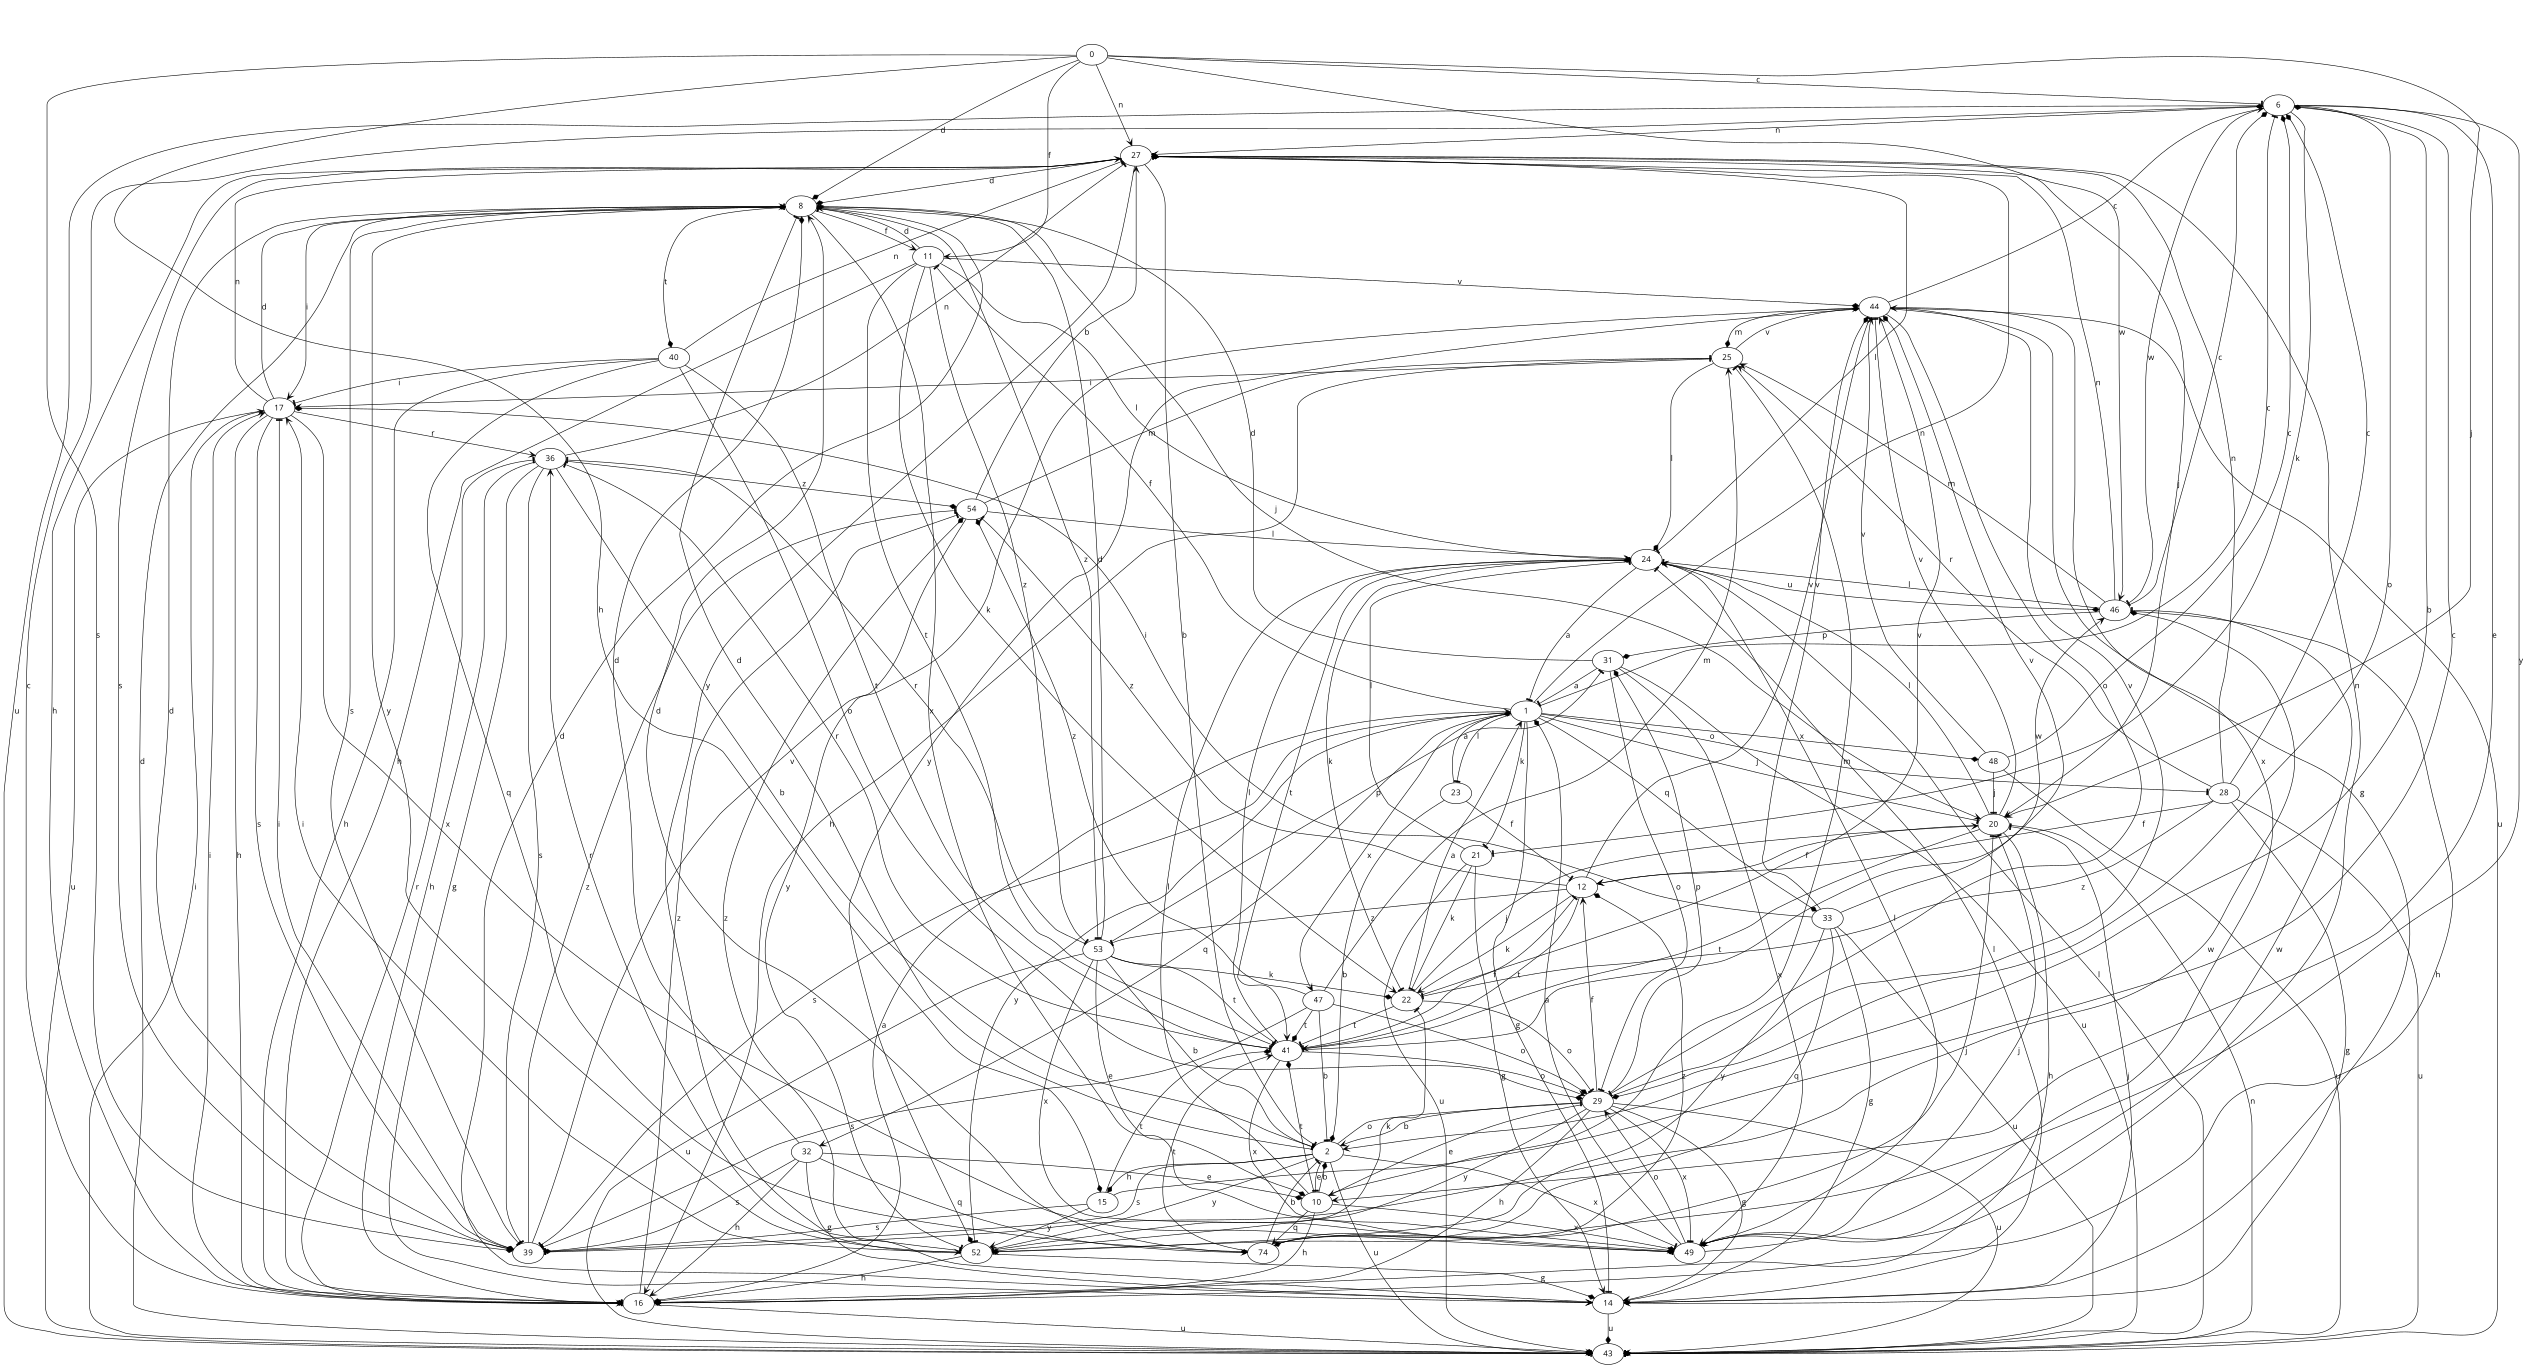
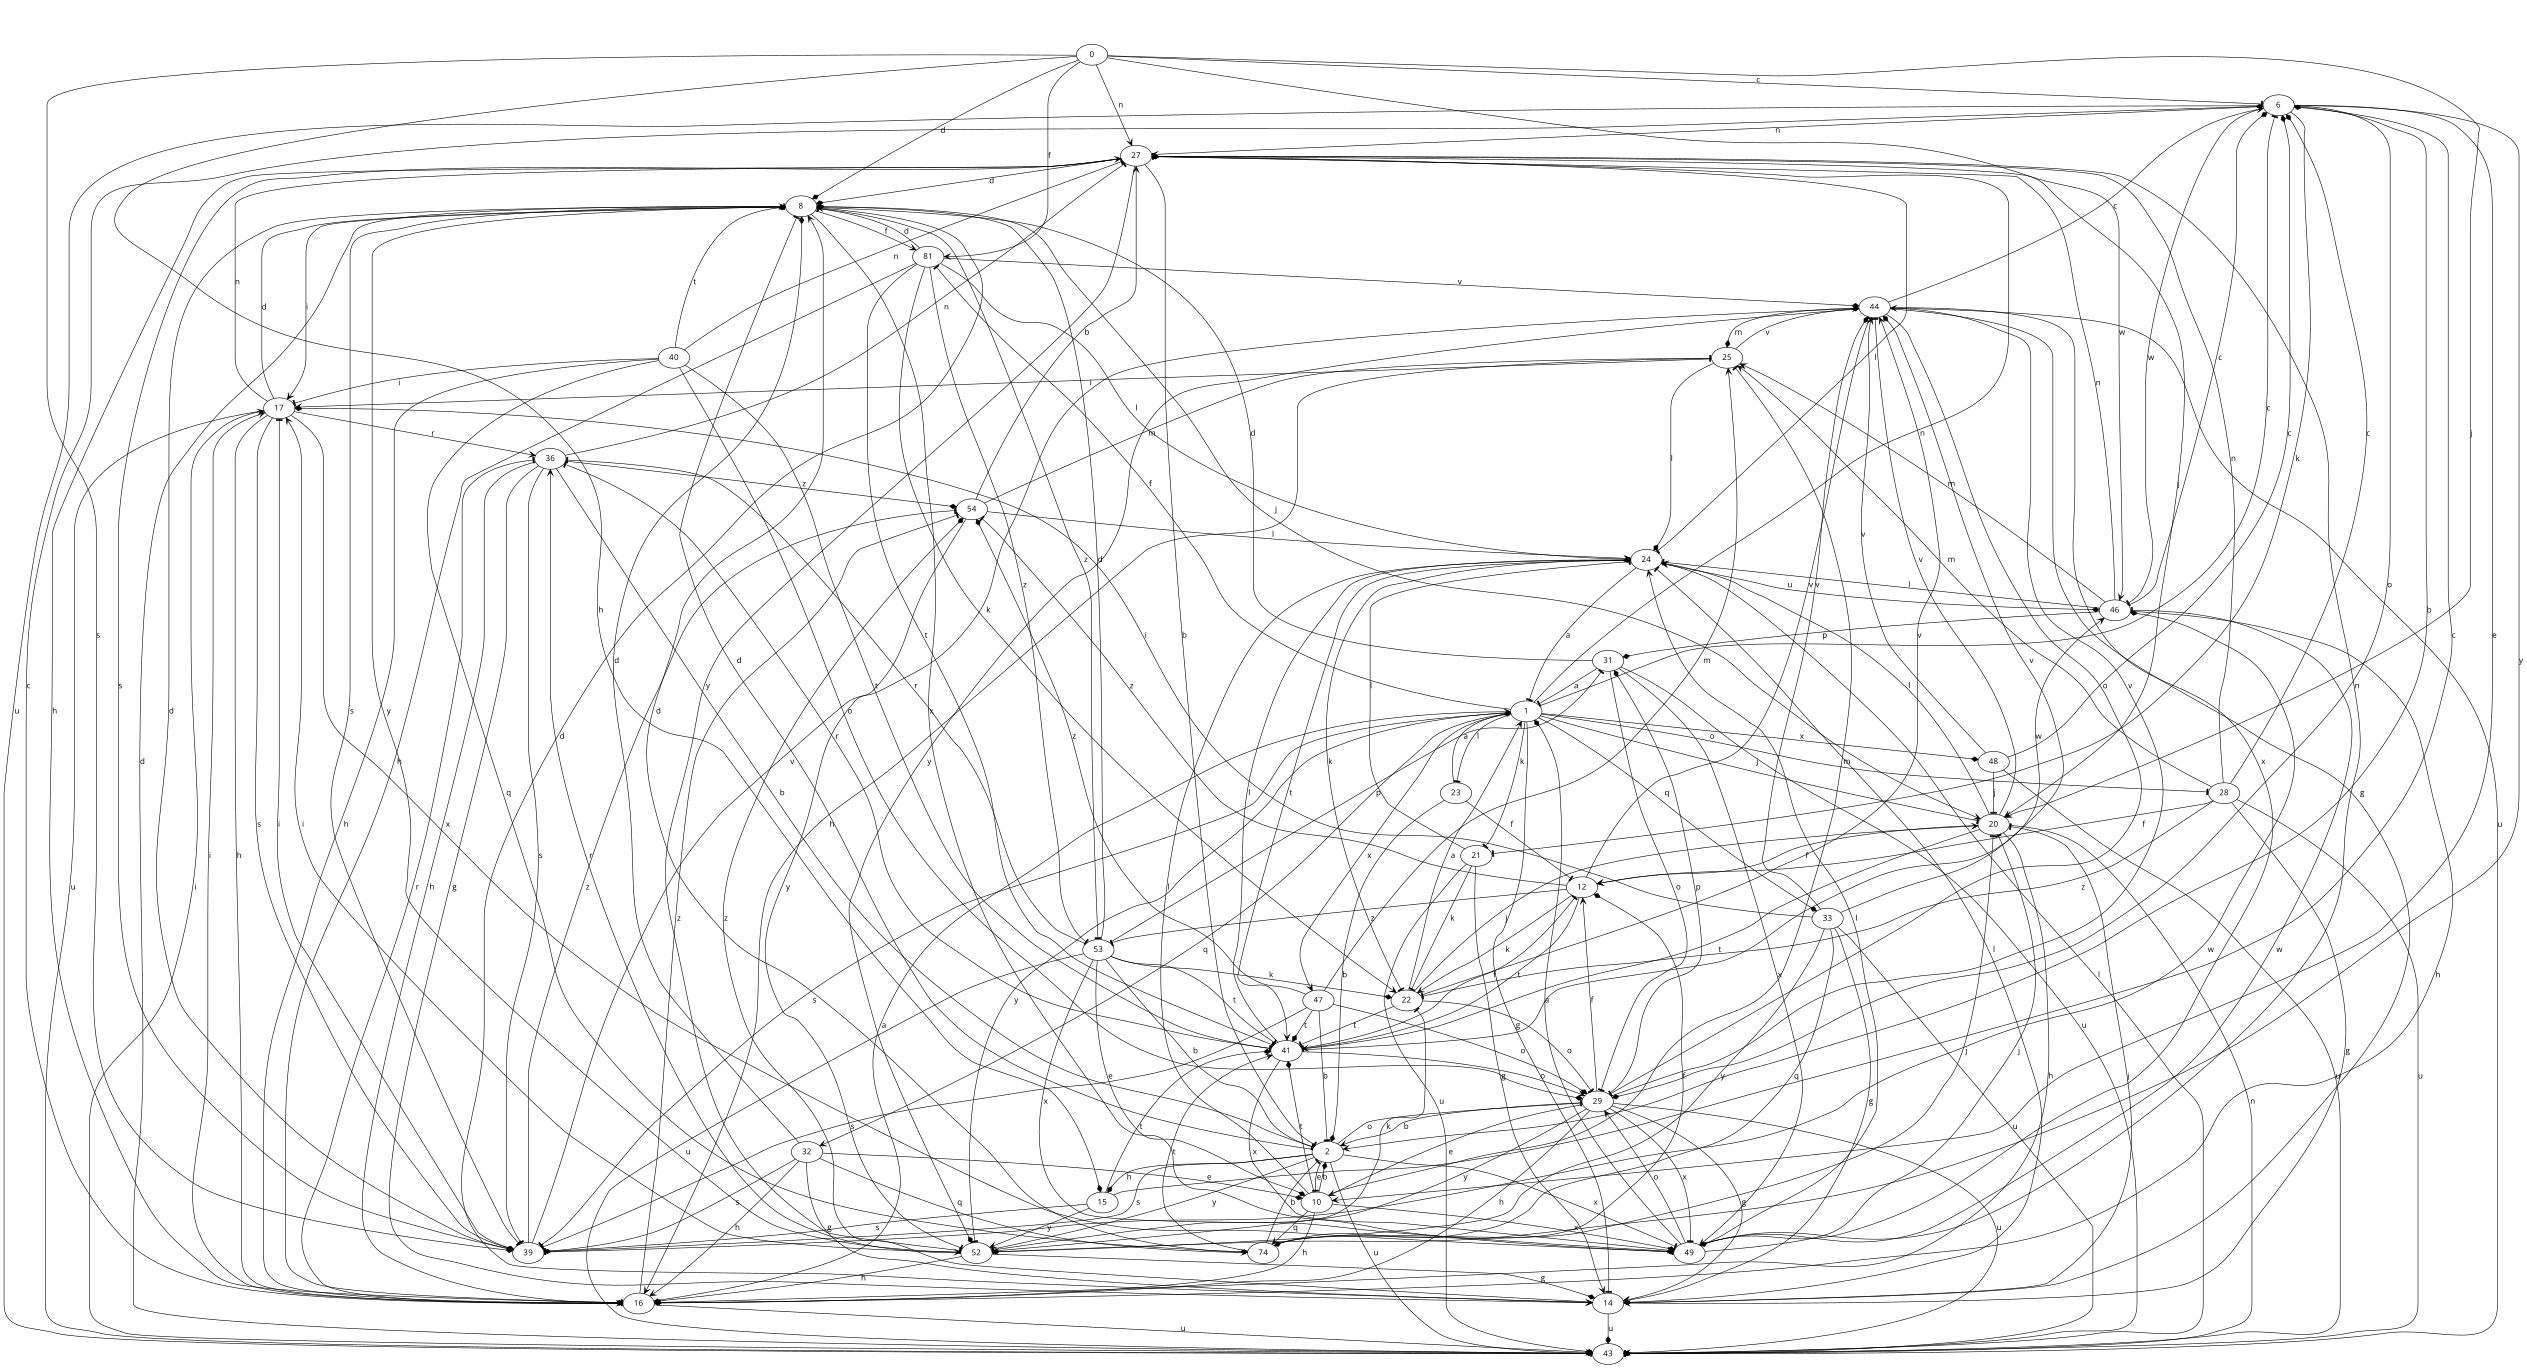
(680, 233) -> (703, 257)
(928, 257) -> (928, 257)
(1952, 560) -> (1952, 560)
(1886, 913) -> (1854, 924)
(1684, 1076) -> (1684, 1076)
